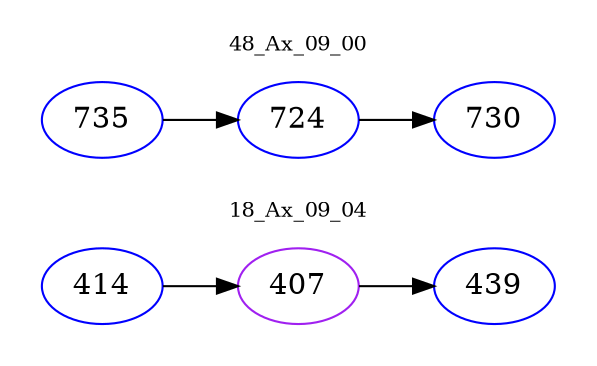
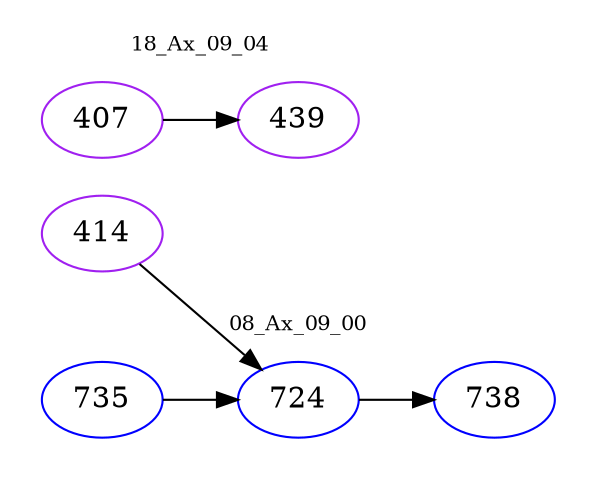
(298, 45) -> (298, 325)
(494, 120) -> (494, 400)
(102, 286) -> (102, 234)
(190, 286) -> (203, 319)
(494, 286) -> (298, 120)
